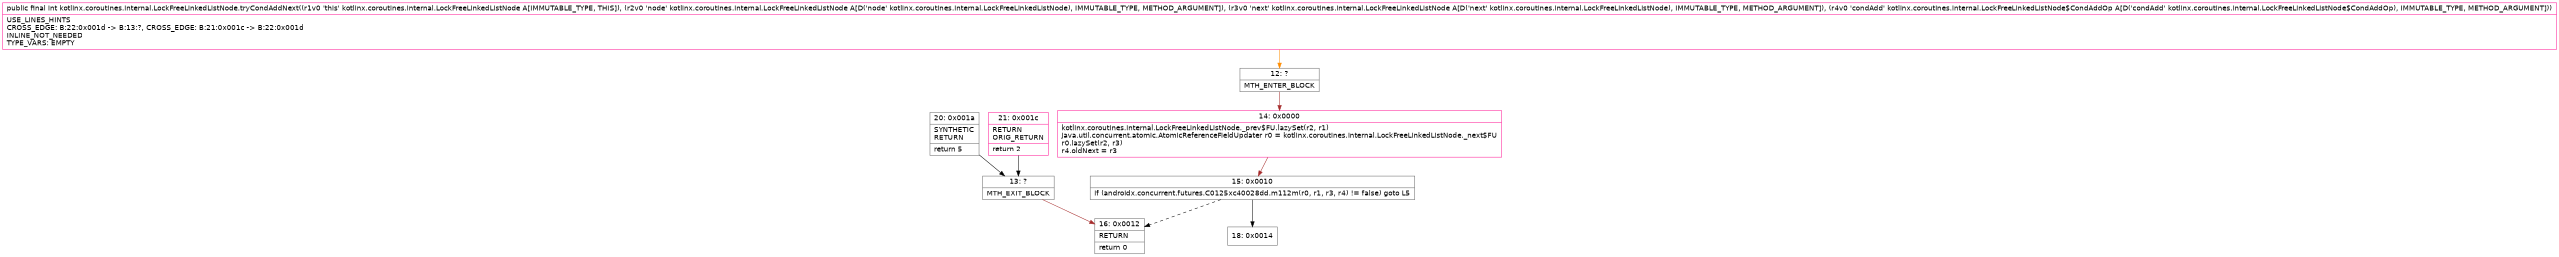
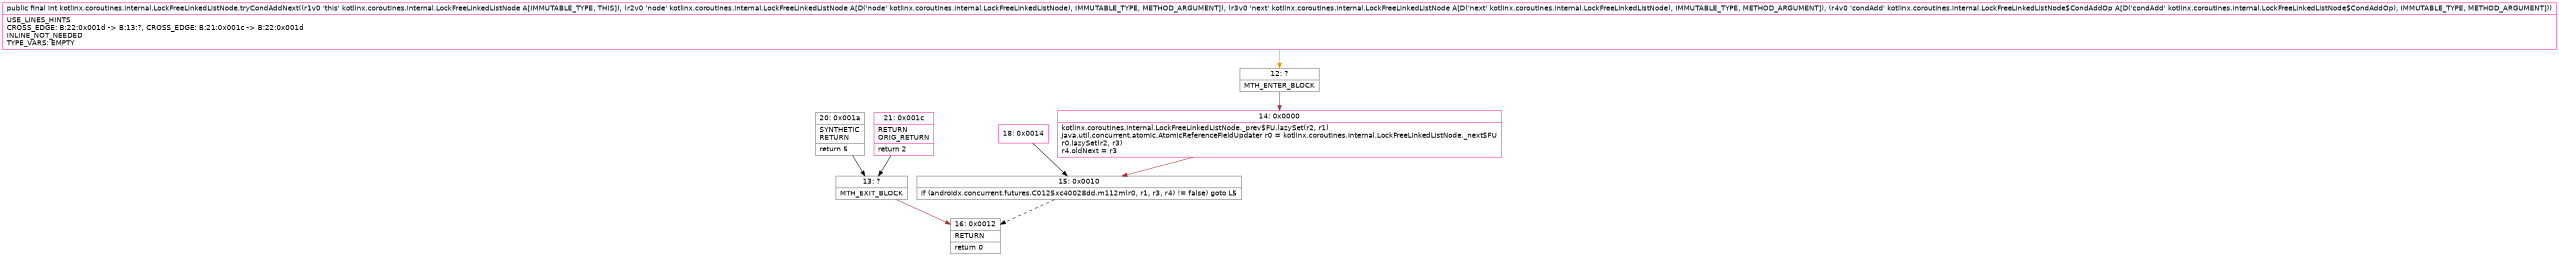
(1252, 211) -> (1048, 158)
(1252, 236) -> (1023, 134)
